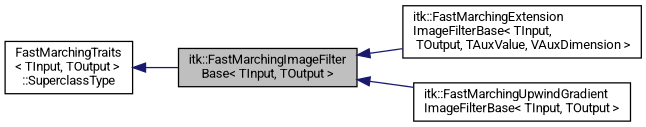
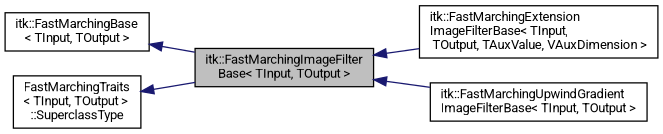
none -> (77, 32)
